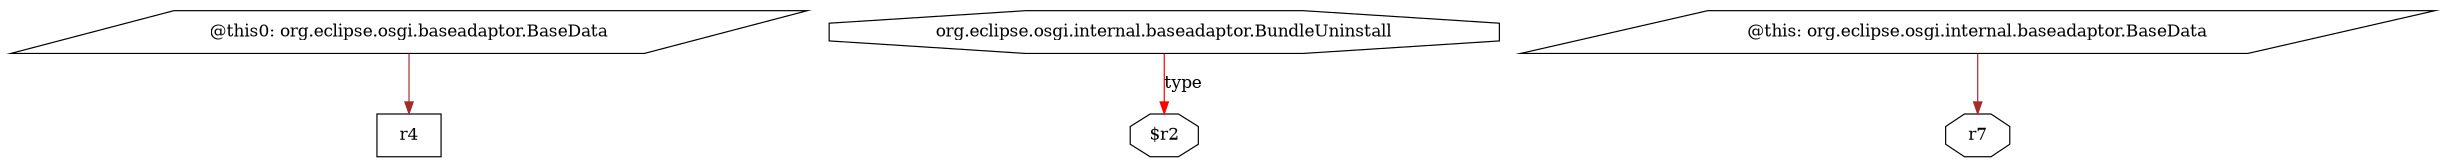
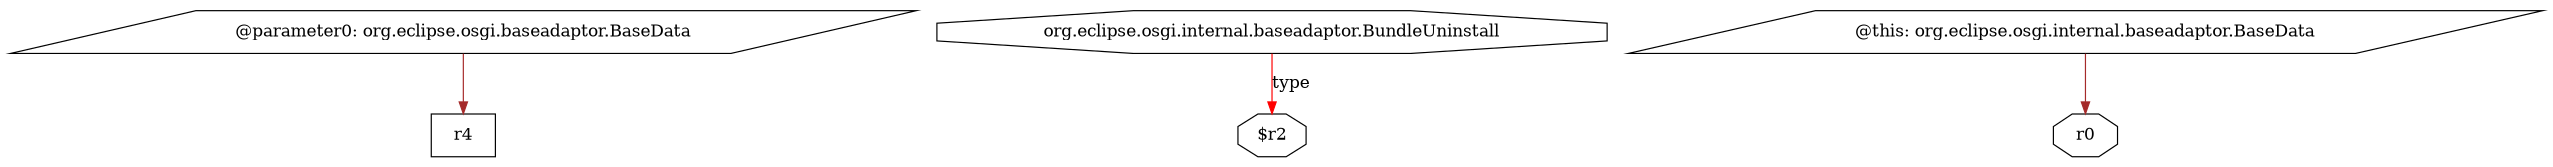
(409, 32) -> (463, 32)
(1978, 135) -> (2085, 135)
